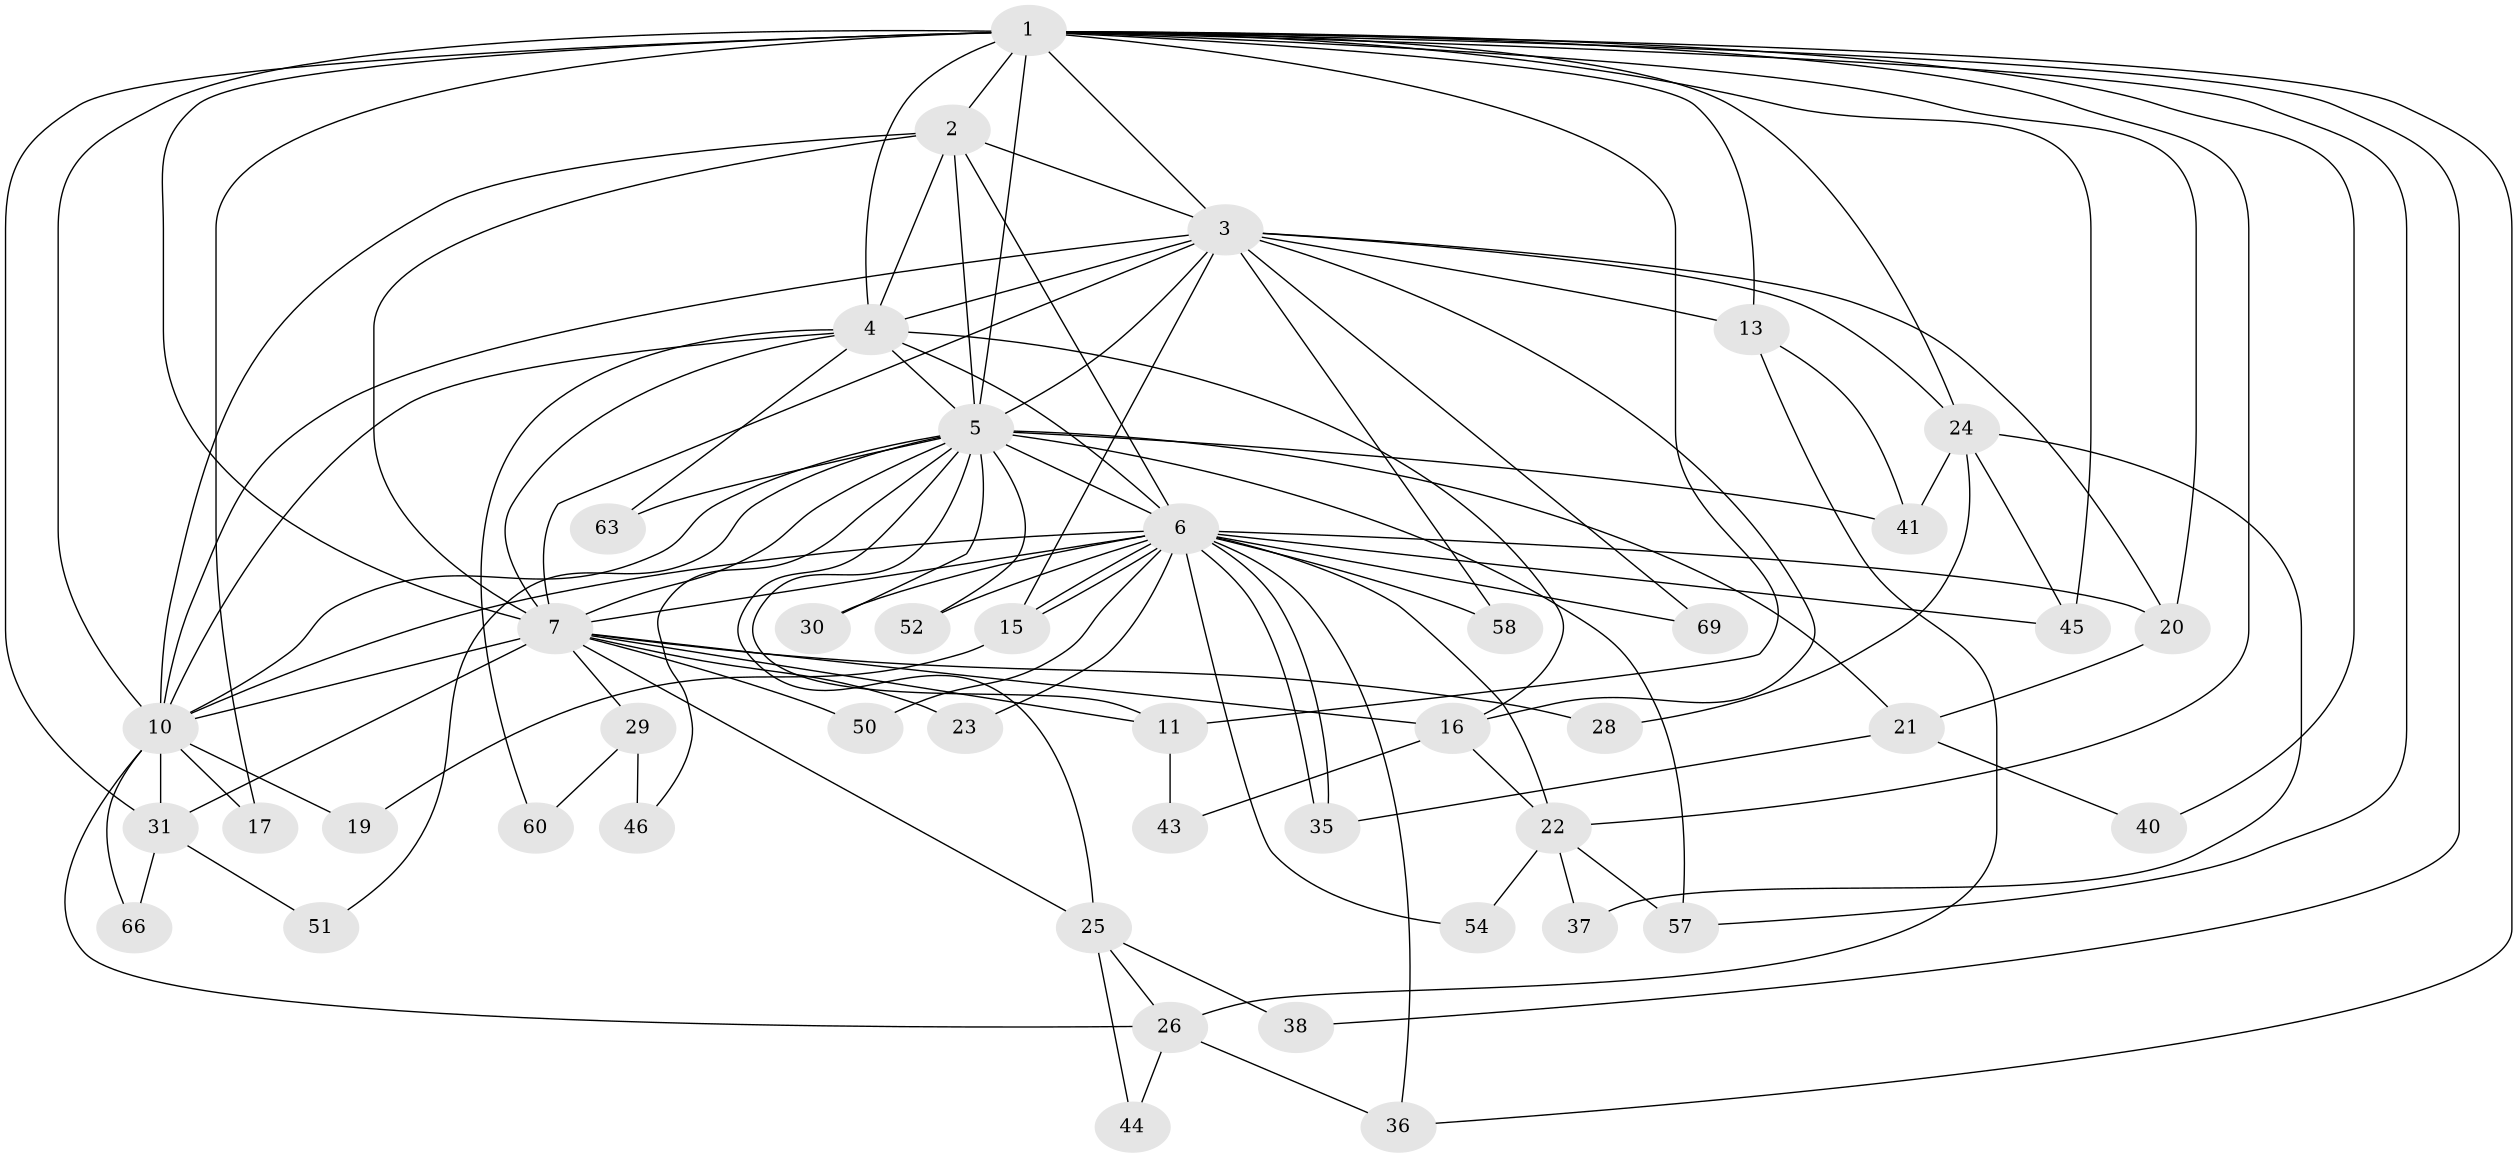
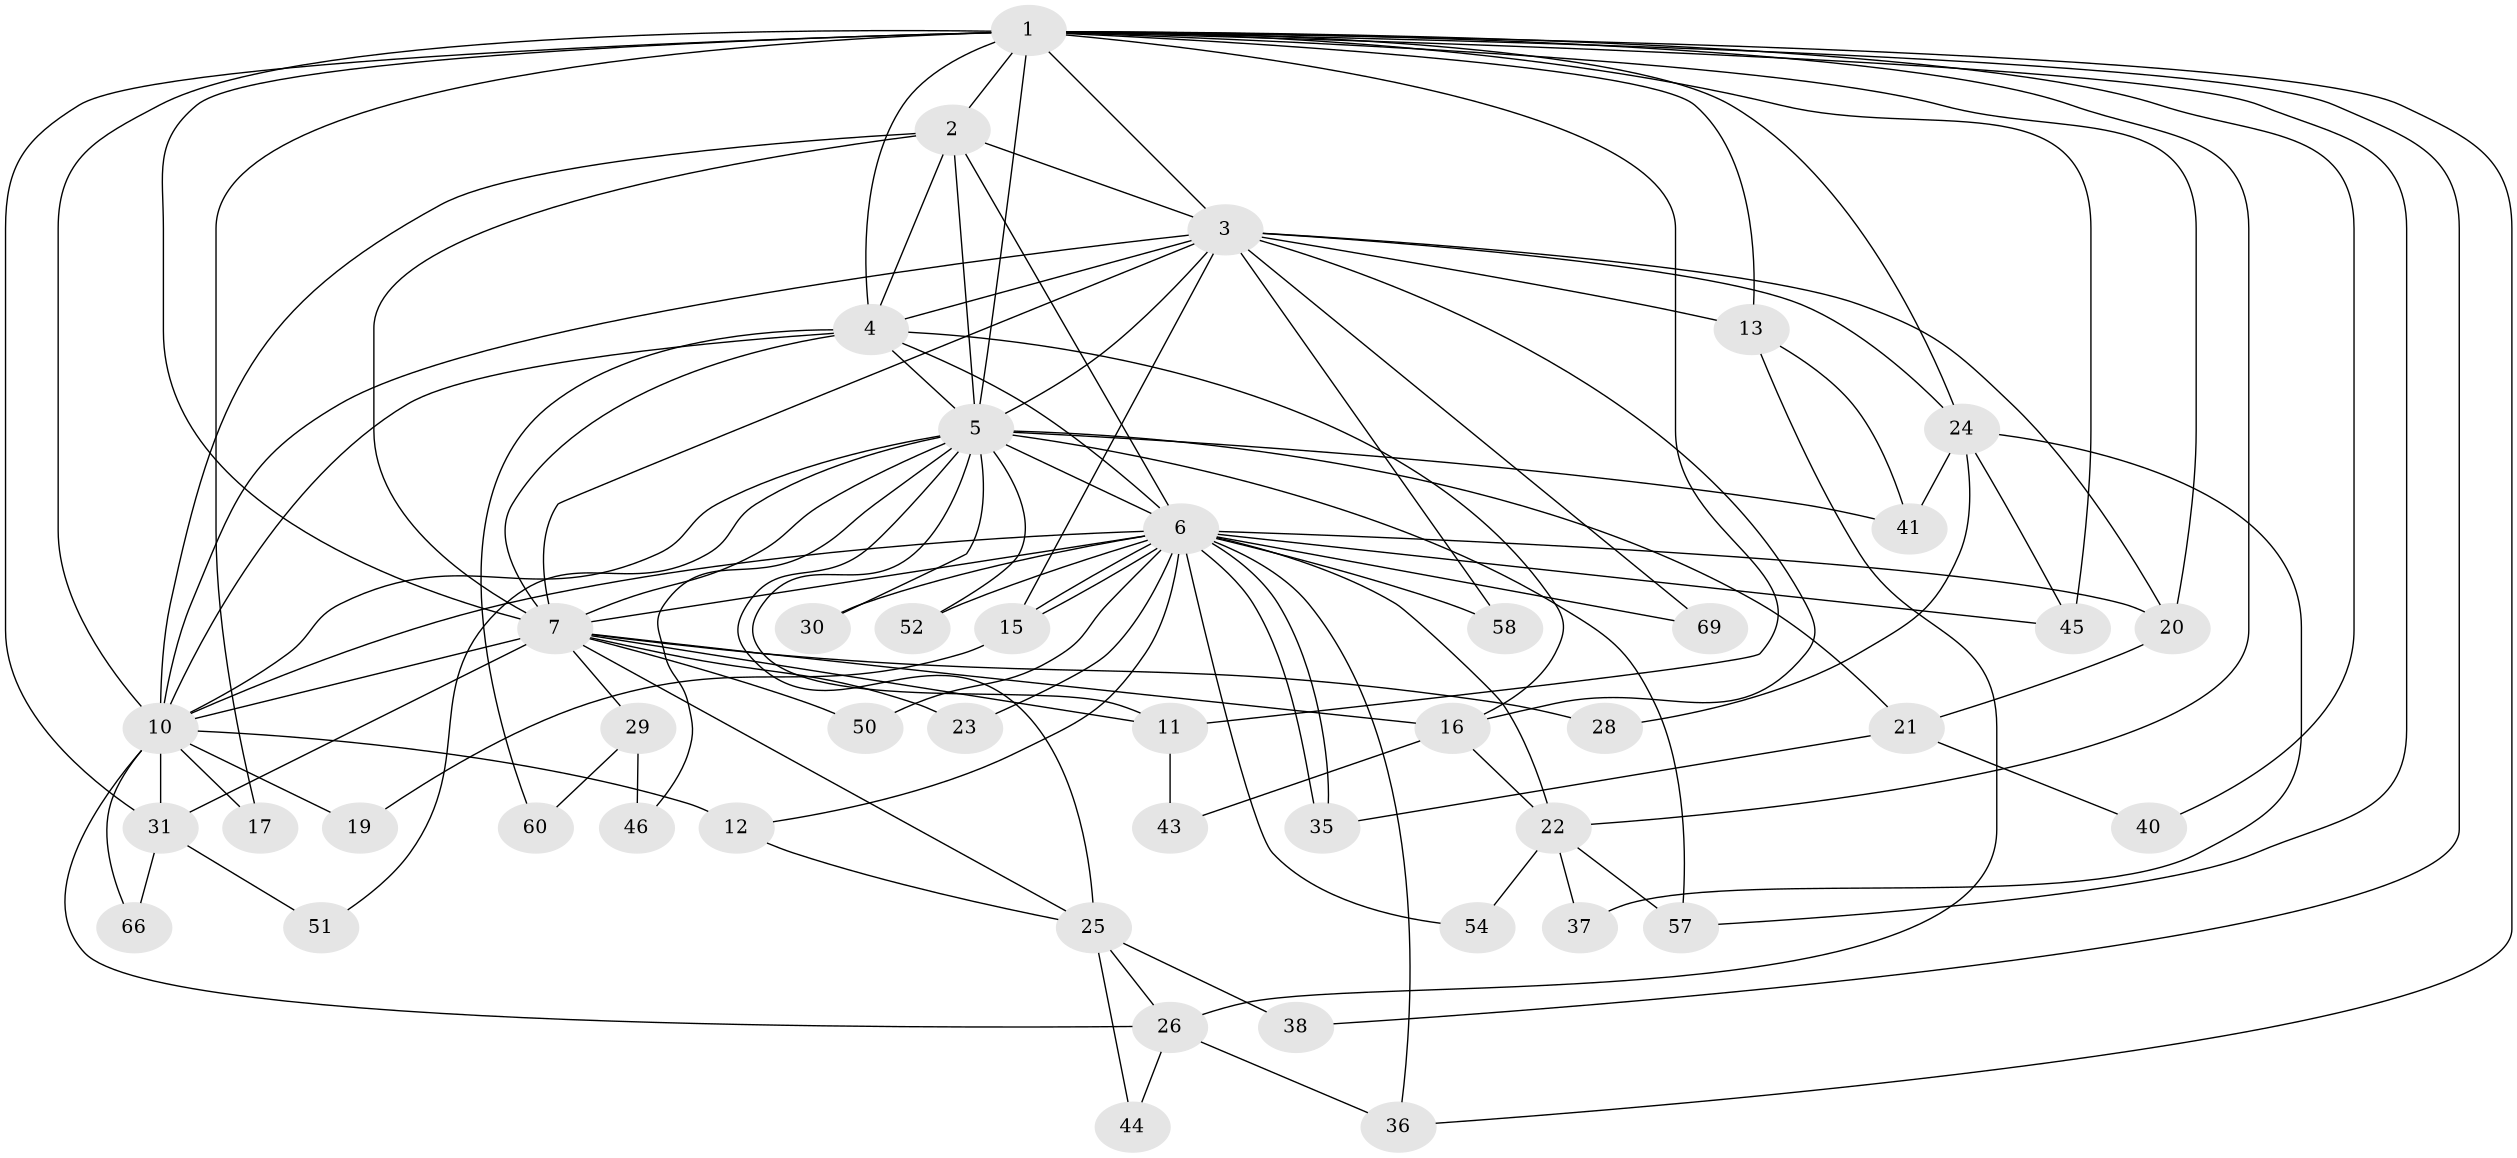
(608, 529) -> none
none -> (737, 828)
